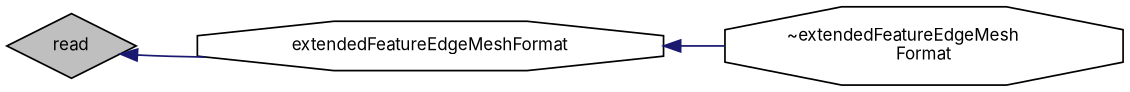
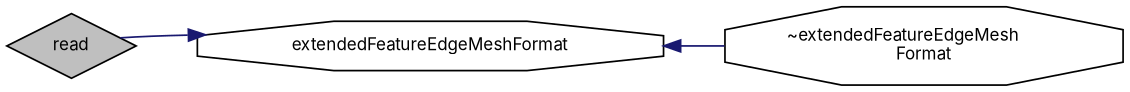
(172, 56) -> (154, 36)
